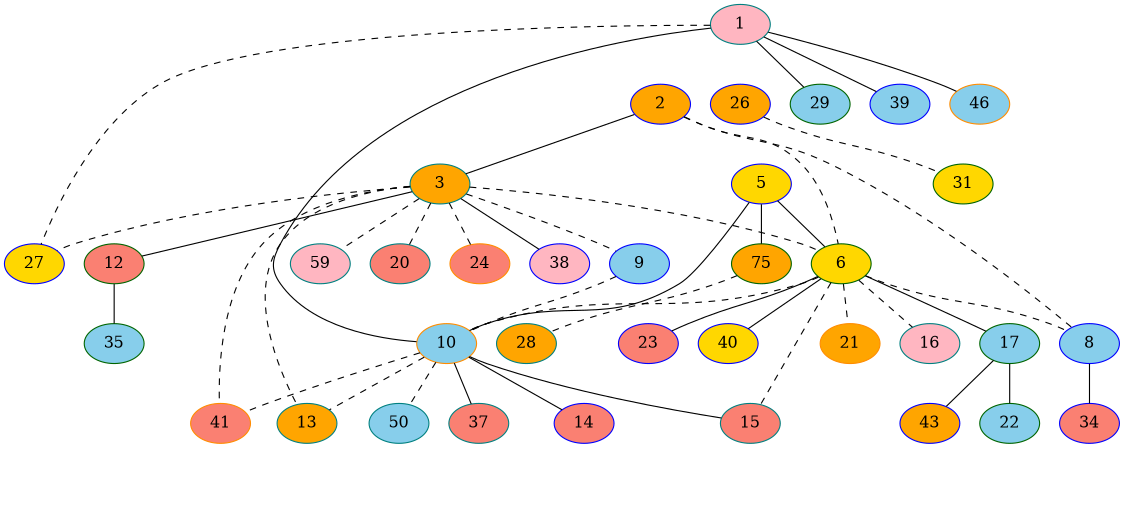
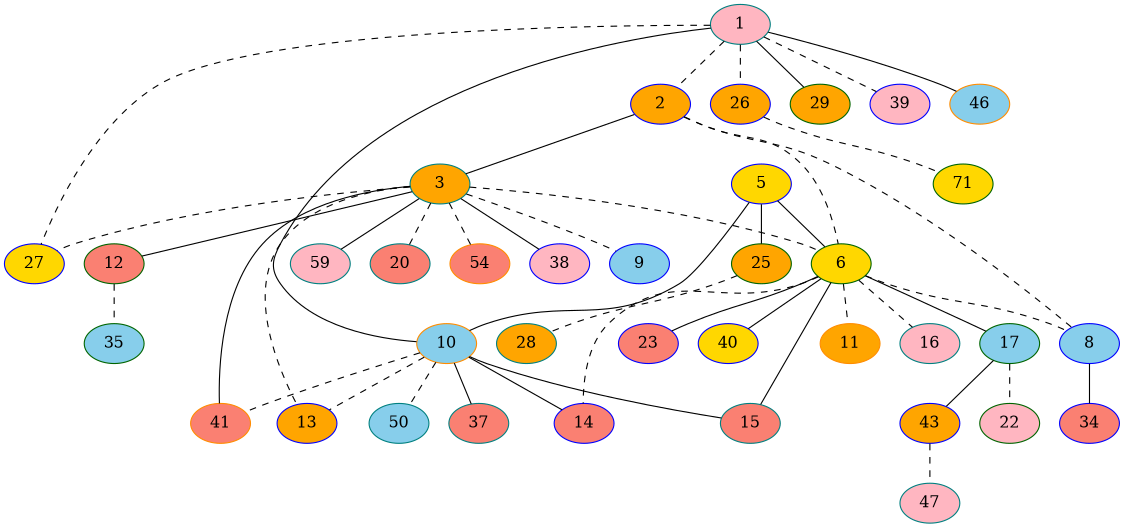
none -> (701, 64)
none -> (740, 64)
(820, 64) -> (820, 64)
(820, 104) -> (820, 104)
(900, 104) -> (900, 104)
(963, 184) -> (963, 184)
(380, 224) -> (380, 224)
(260, 247) -> (260, 247)
(480, 264) -> (480, 264)
(761, 264) -> (761, 264)
(679, 303) -> (713, 292)
(114, 304) -> (114, 304)
(543, 304) -> none
(796, 343) -> (796, 343)
(850, 344) -> (850, 344)
(1010, 384) -> (1010, 384)
(307, 423) -> (307, 423)
(1010, 423) -> (1010, 423)
none -> (930, 503)
